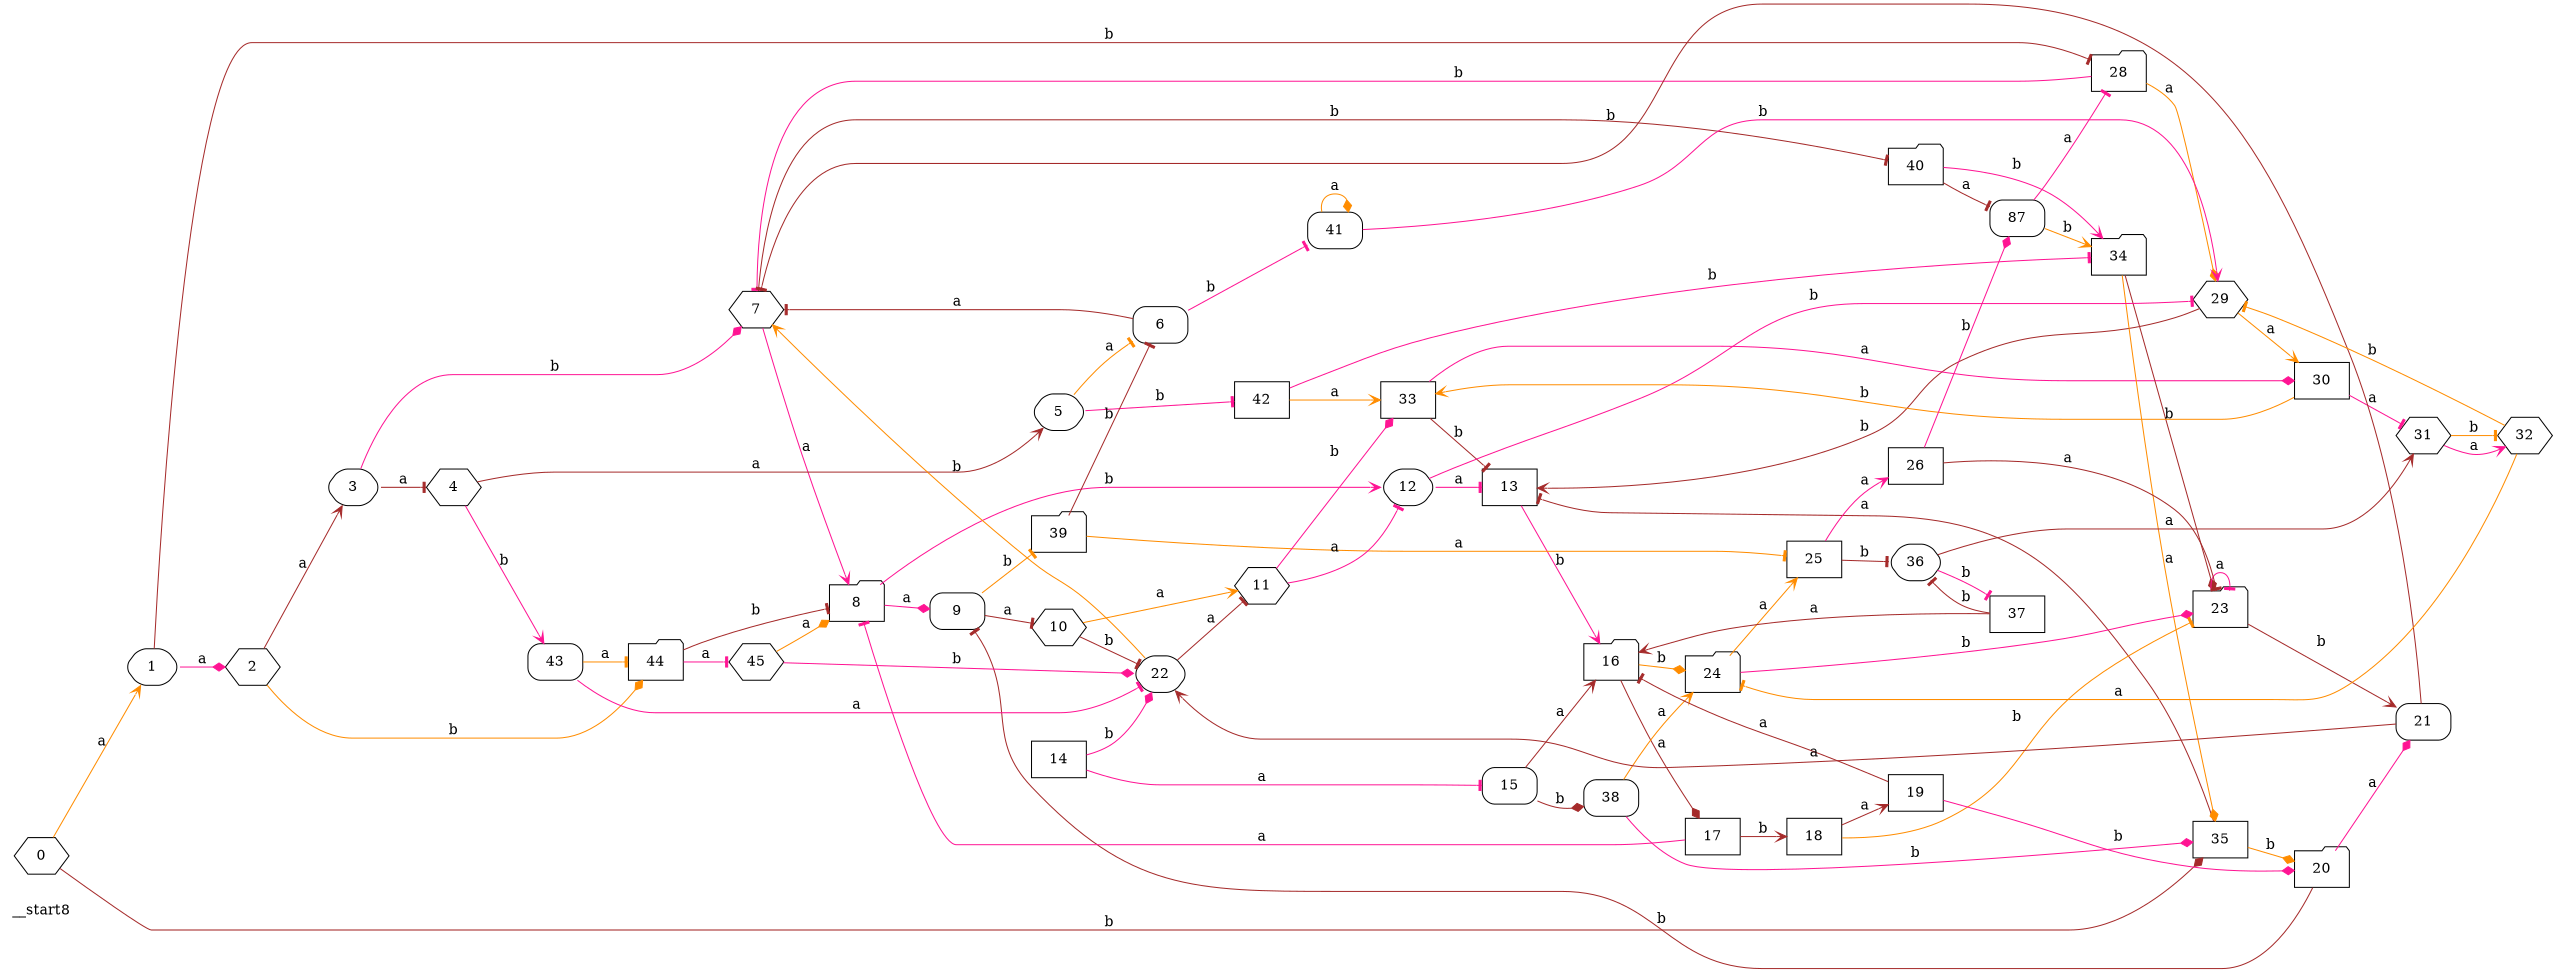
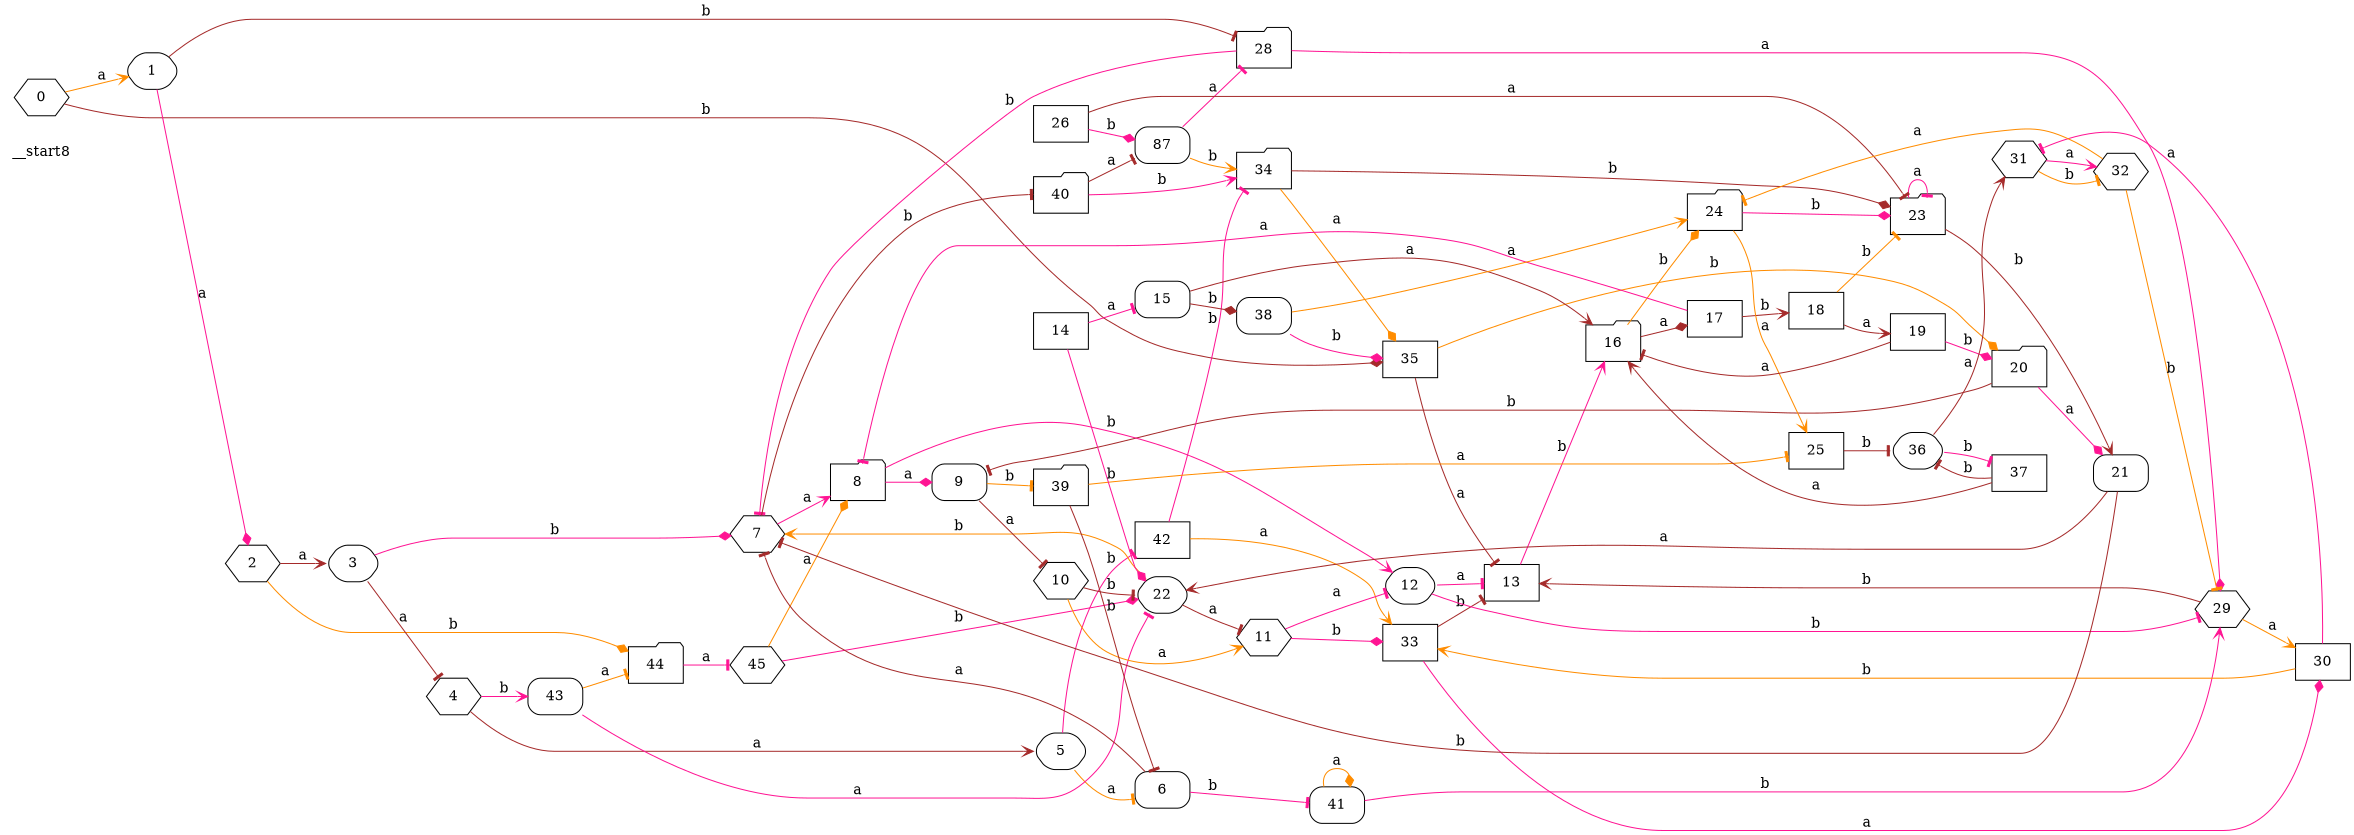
(2189, 159) -> (1961, 53)
(1848, 508) -> none
(753, 627) -> none
